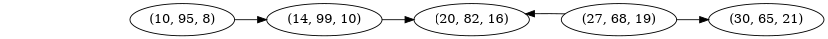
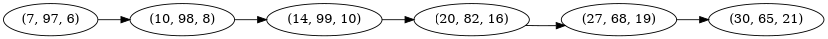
(550, 14) -> (541, 26)
none -> (51, 20)
(182, 20) -> (182, 20)
